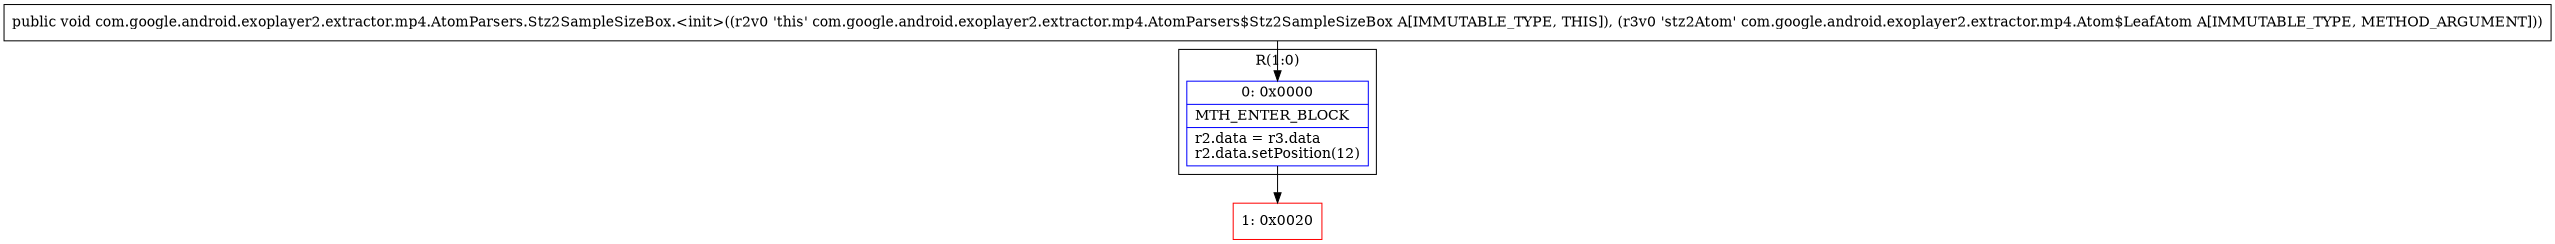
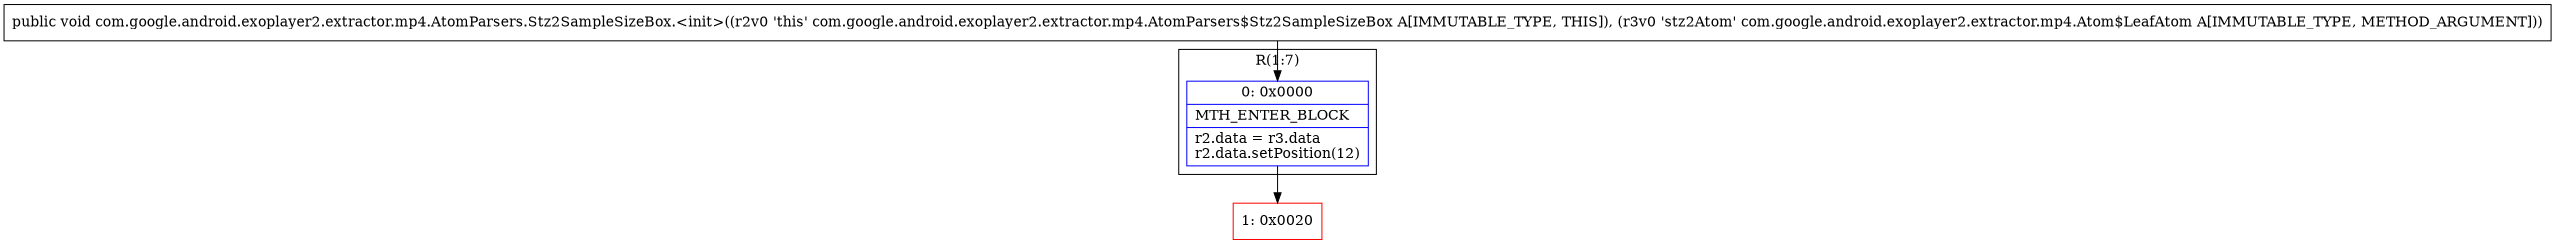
(1278, 61) -> (1278, 61)
